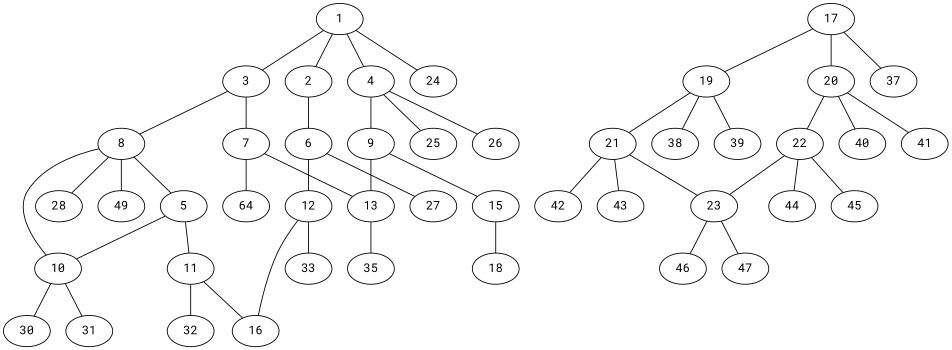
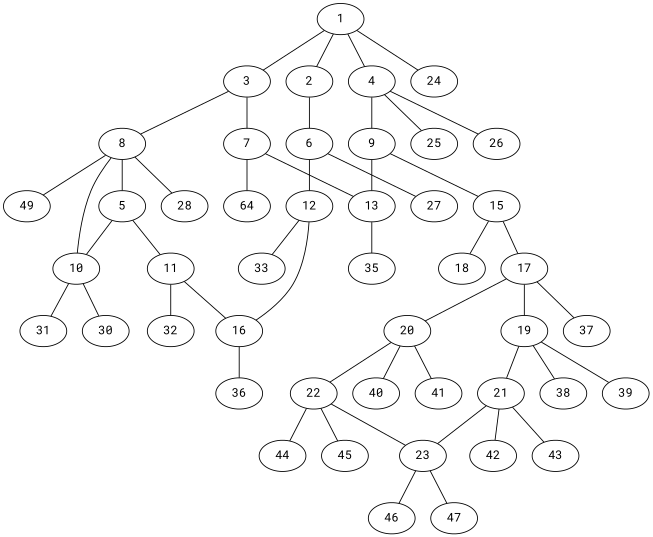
none -> (510, 238)
none -> (239, 393)
